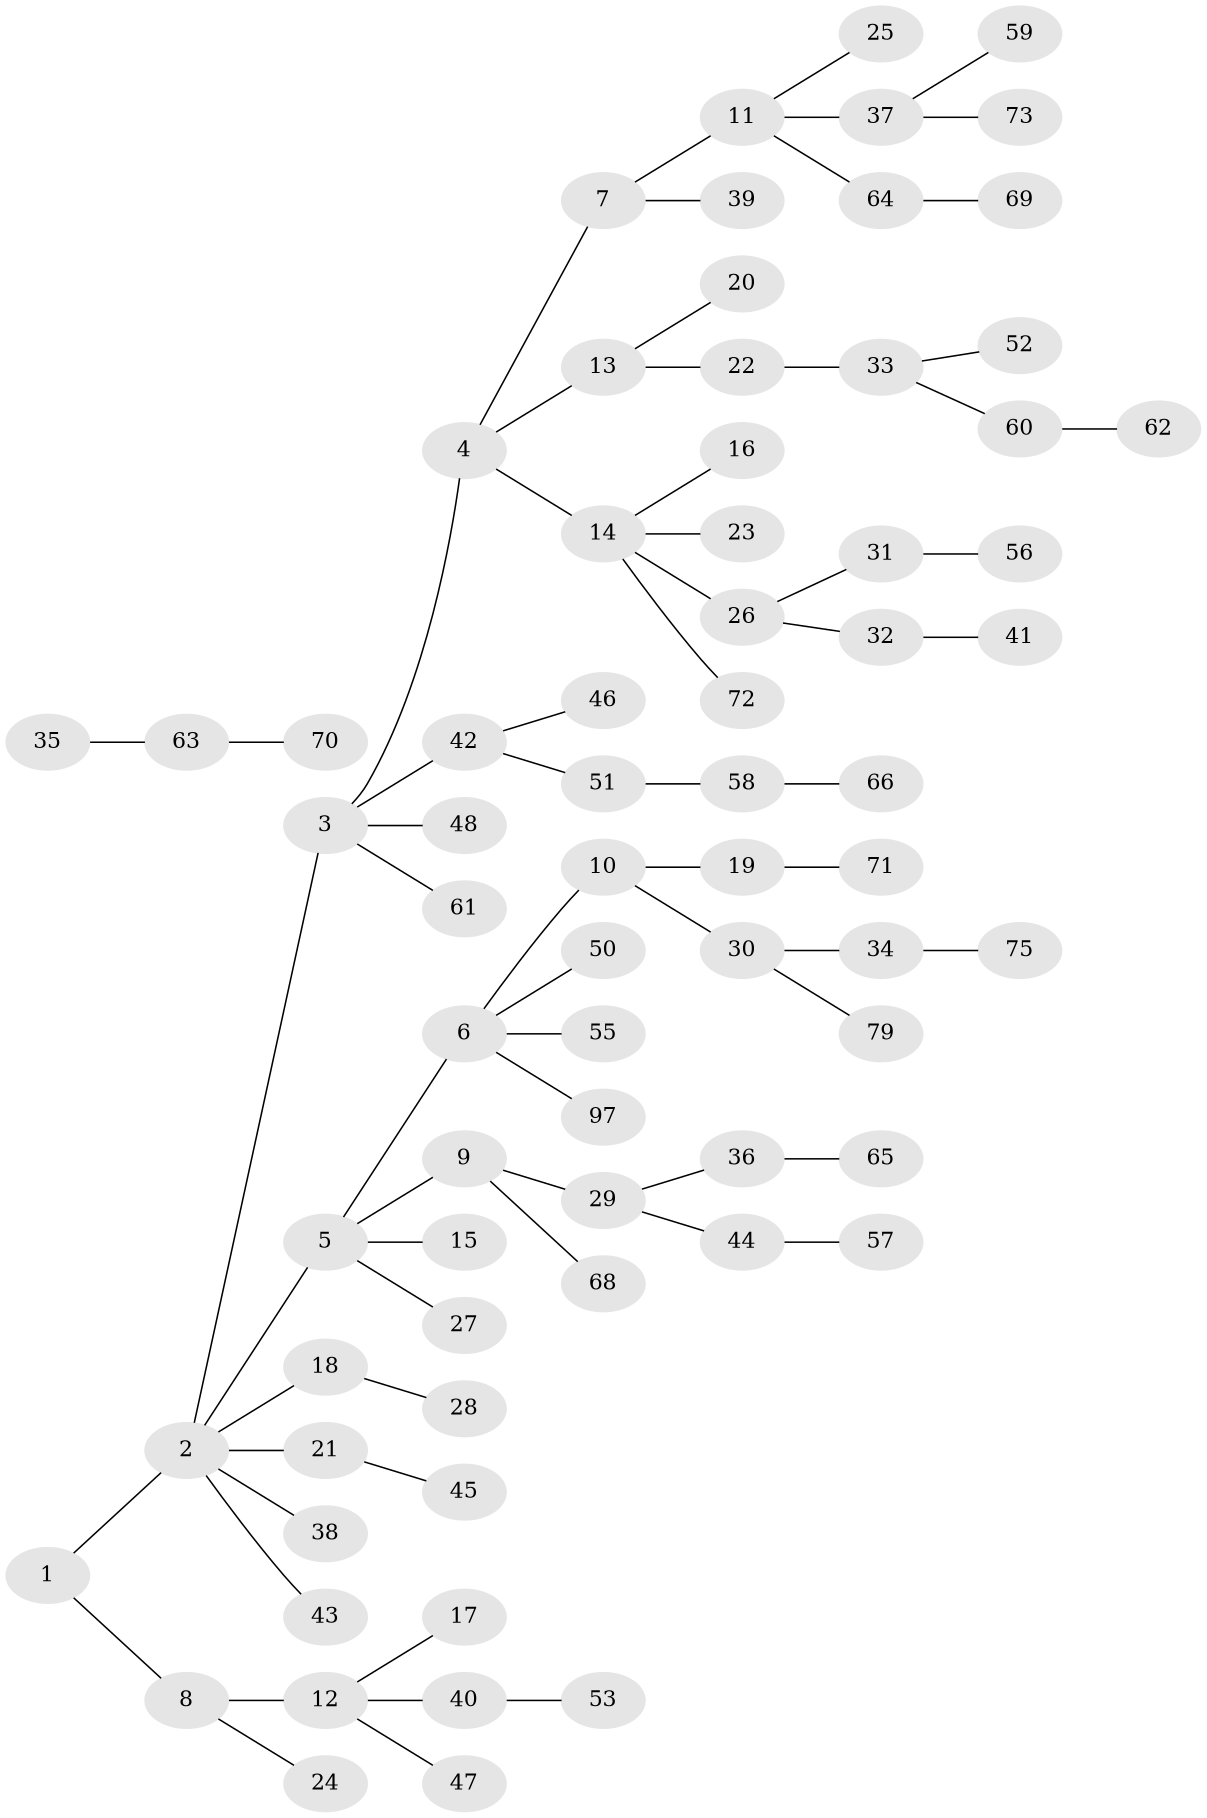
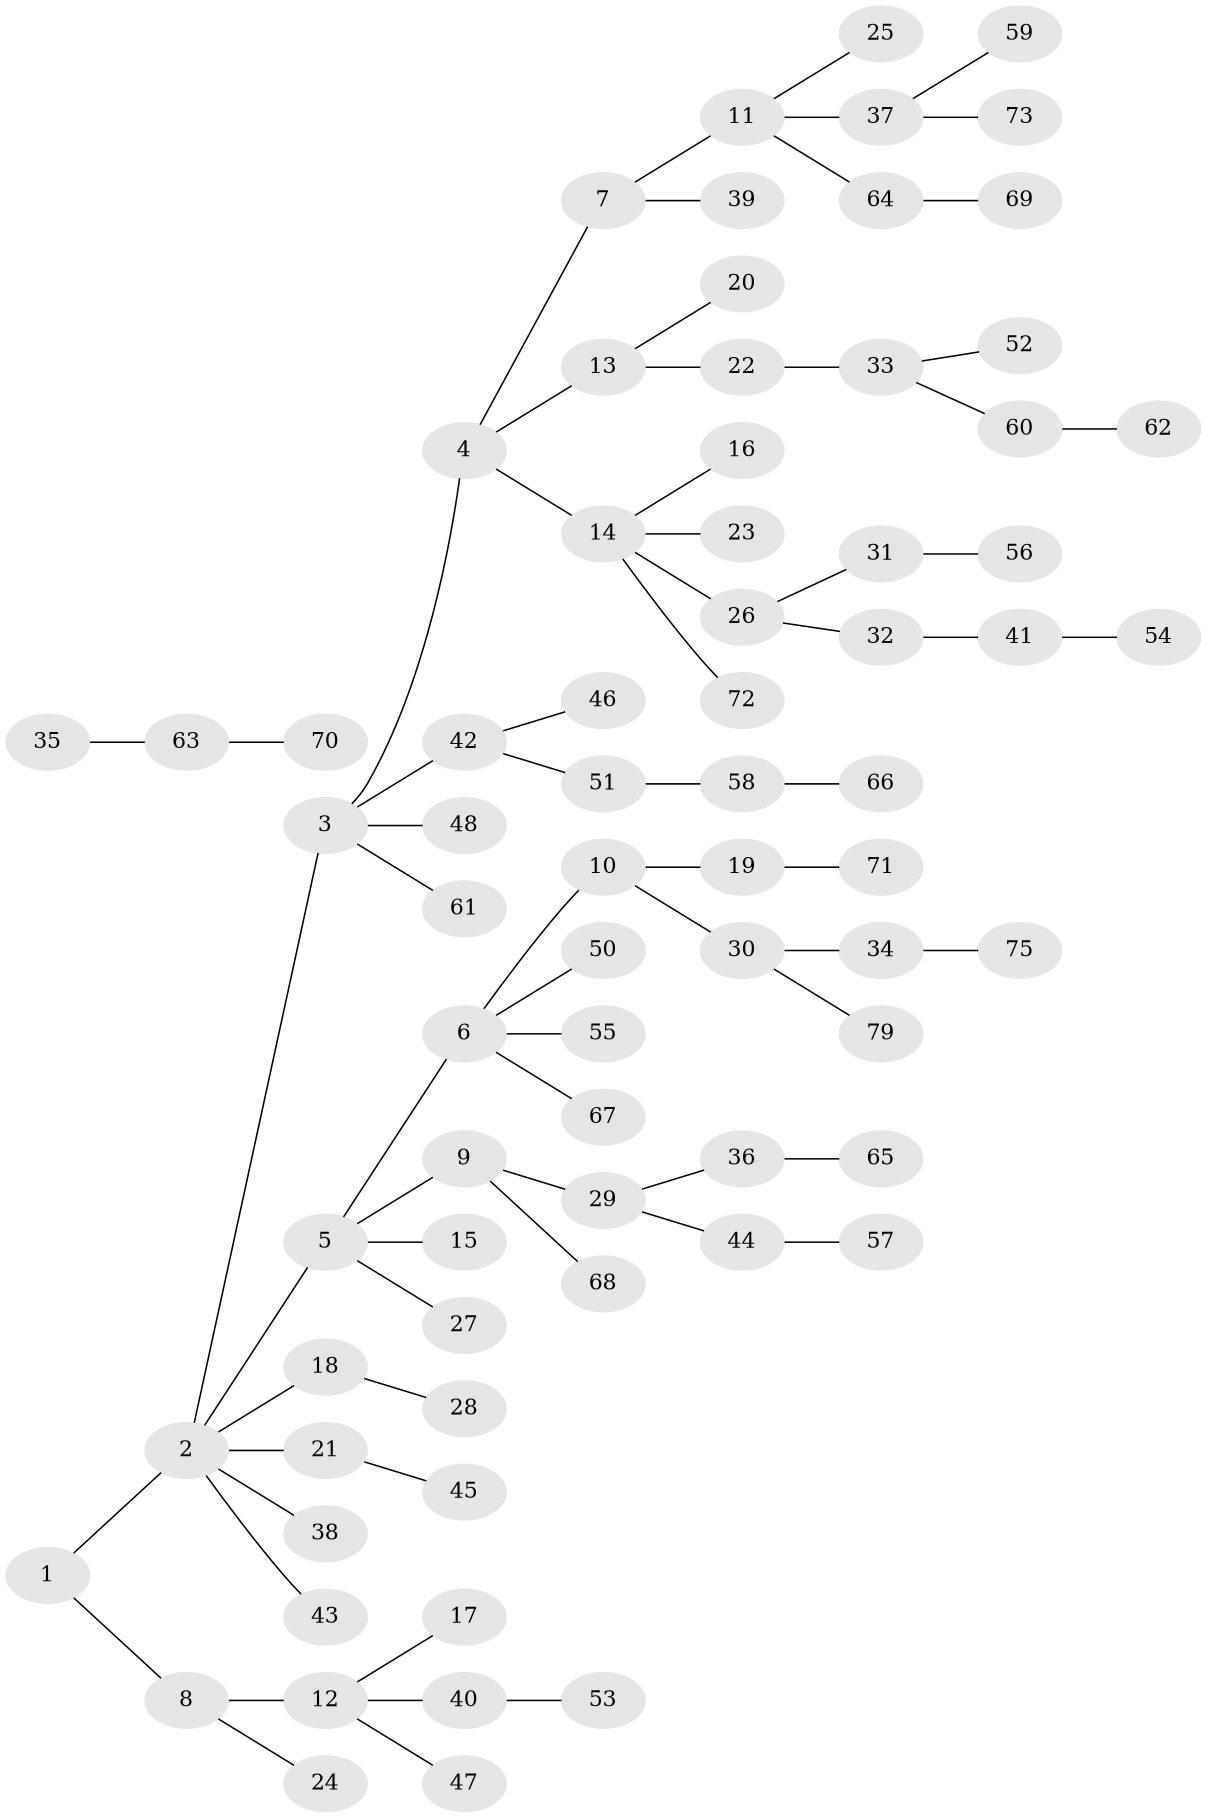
none -> (1159, 637)
(603, 1117) -> (603, 1117)
